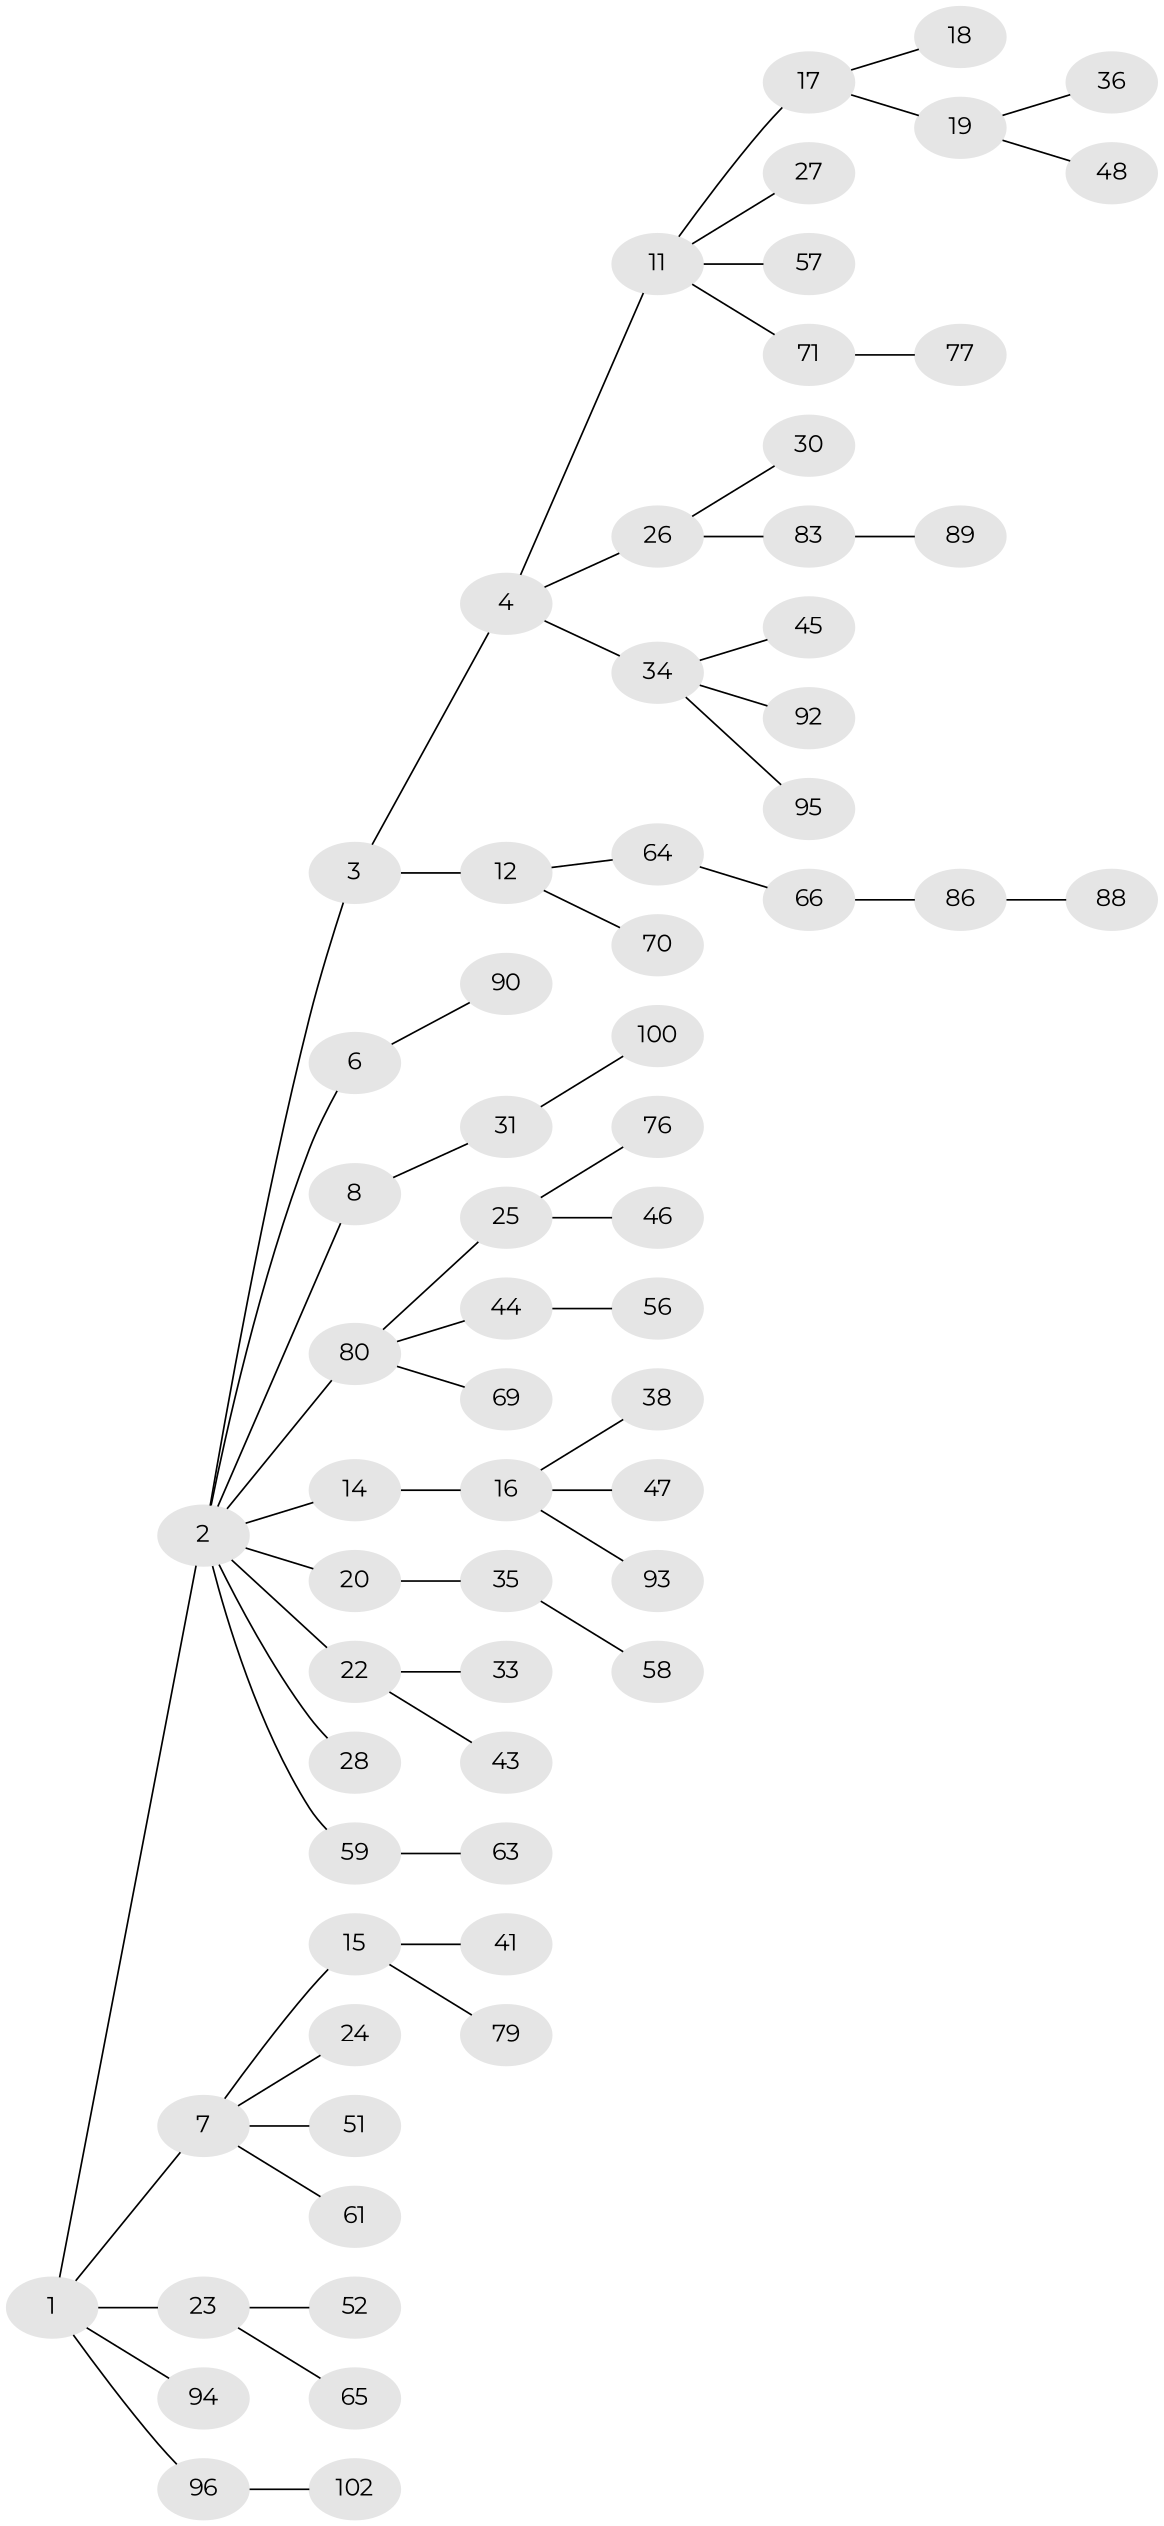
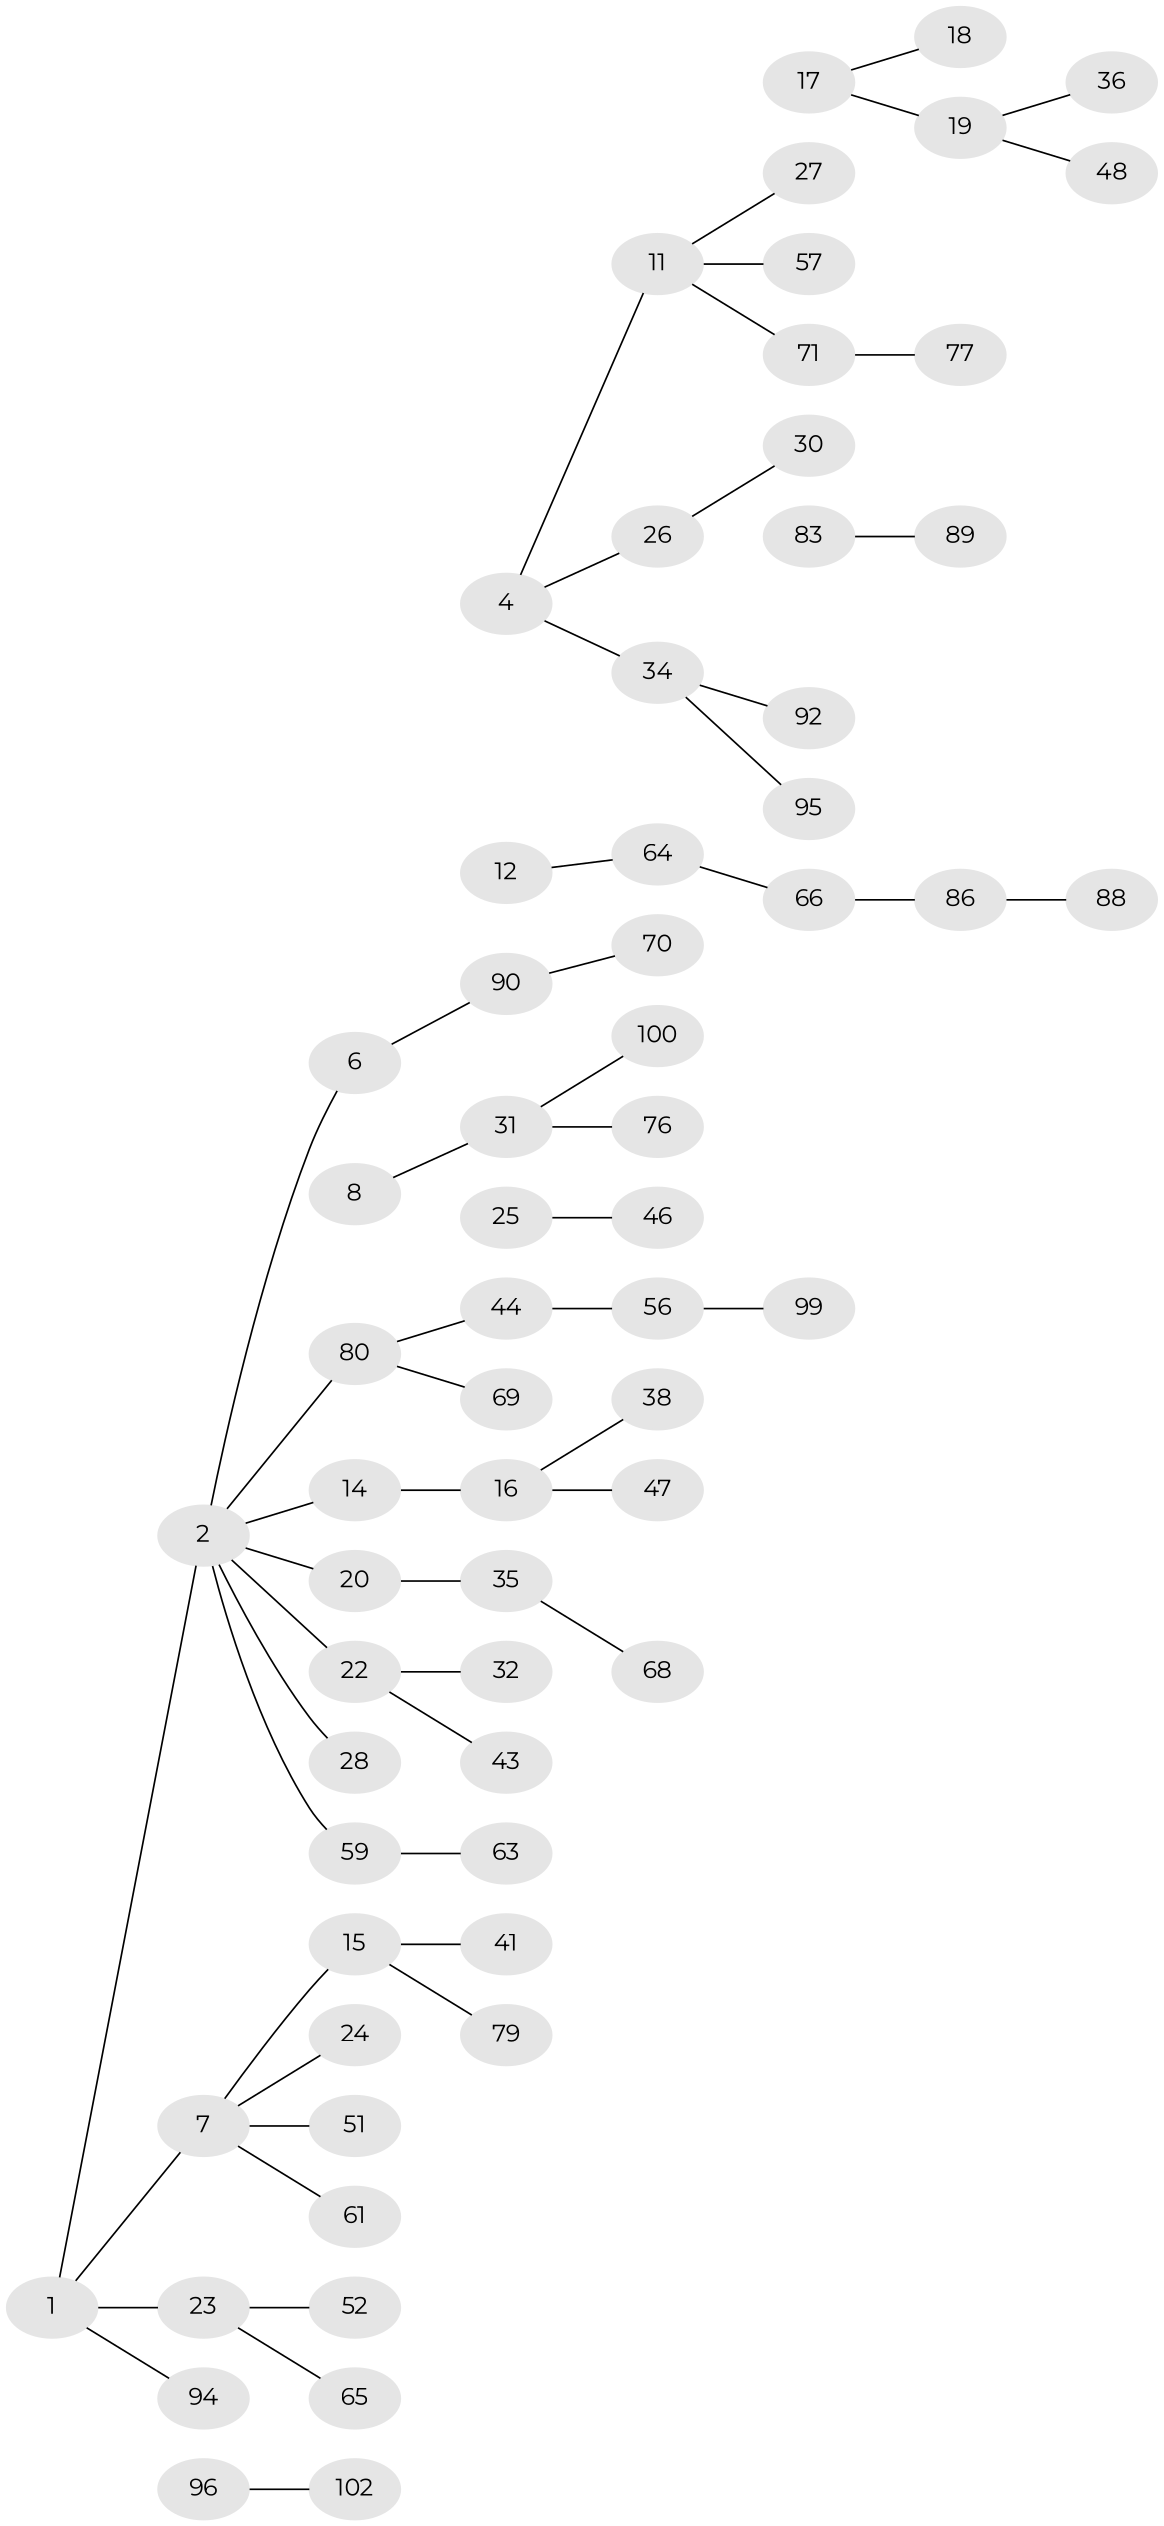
(729, 171) -> none
(734, 537) -> none
(809, 627) -> none
(355, 873) -> none
(582, 909) -> (582, 965)
(582, 1172) -> (582, 1127)
(431, 1286) -> none
none -> (809, 1309)
(279, 1365) -> none
(658, 1581) -> none
(506, 1672) -> (506, 1672)
(658, 1672) -> (658, 1672)
(123, 2401) -> none
